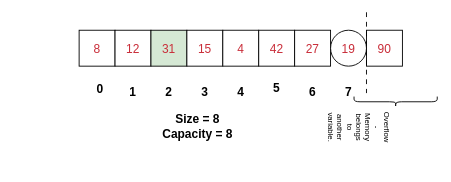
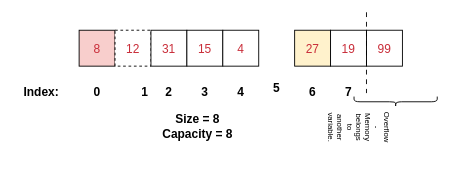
(97, 48) -> (97, 48)
(133, 48) -> (133, 48)
(169, 48) -> (169, 48)
(277, 48) -> none
(313, 48) -> (313, 48)
(349, 48) -> (349, 48)
(385, 48) -> (385, 48)
(100, 89) -> (97, 92)
none -> (41, 92)
(133, 92) -> (145, 92)
